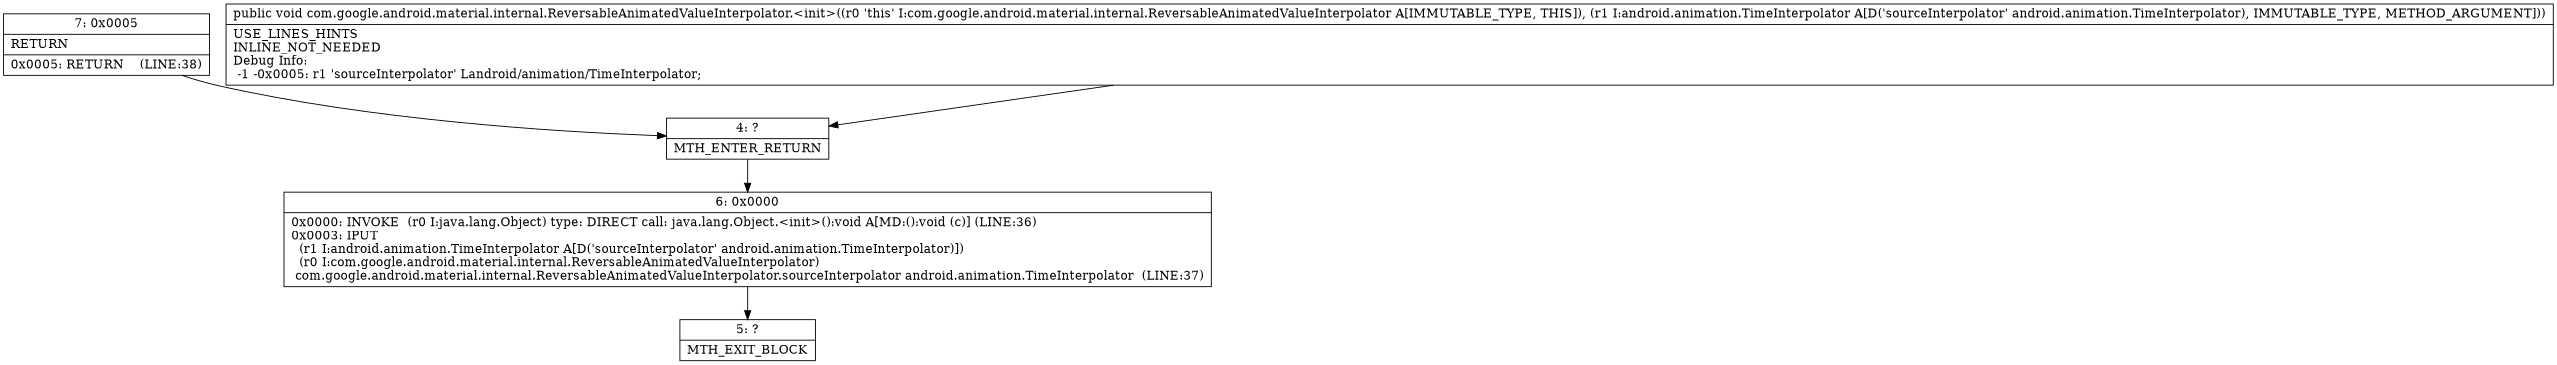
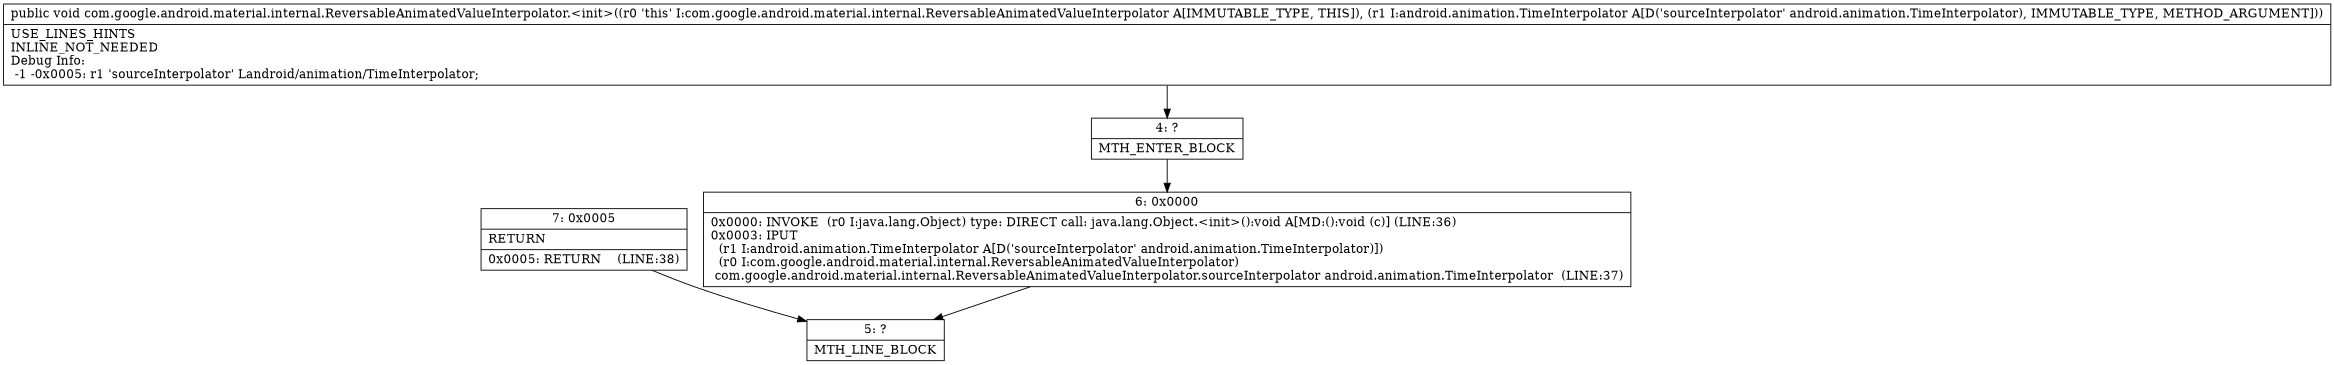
(418, 118) -> (724, 297)
(748, 148) -> (1167, 148)
(748, 350) -> (876, 350)
